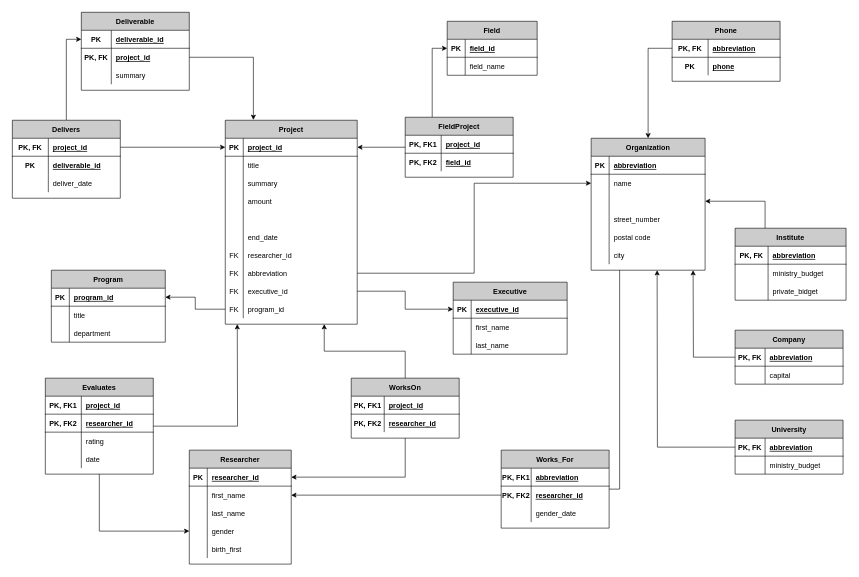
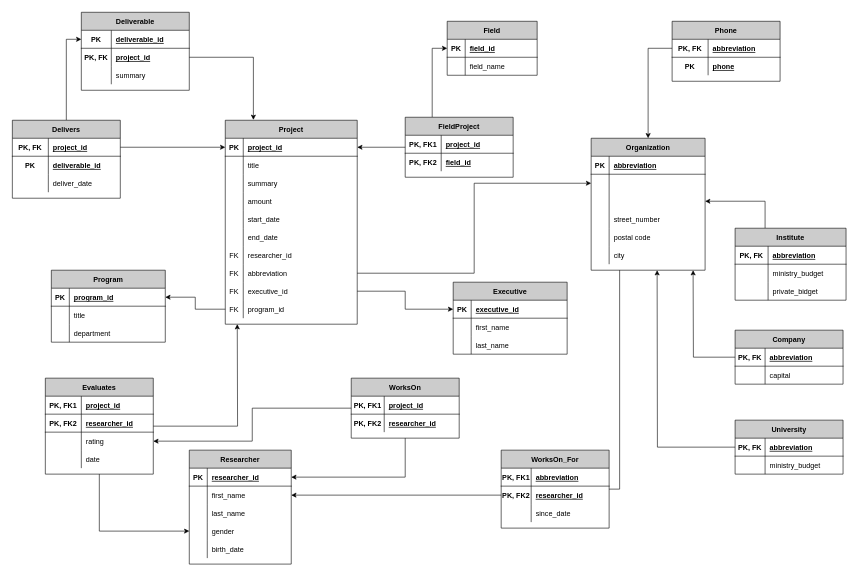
(657, 183) -> none
none -> (300, 219)
(324, 351) -> (252, 408)
(555, 460) -> (555, 460)
(558, 514) -> (555, 514)
(232, 550) -> (231, 550)
